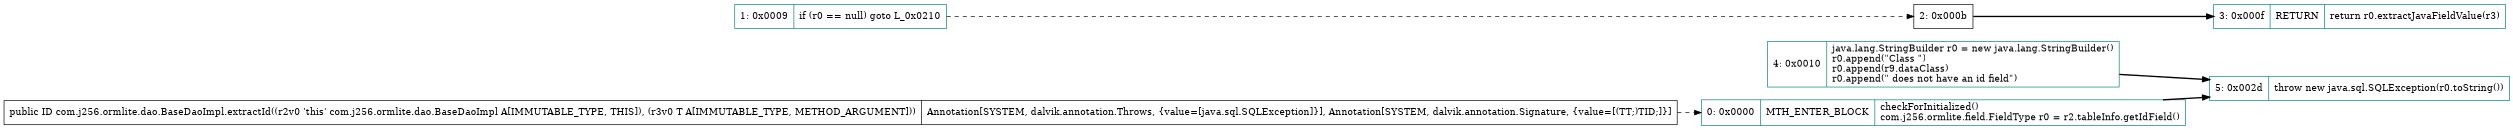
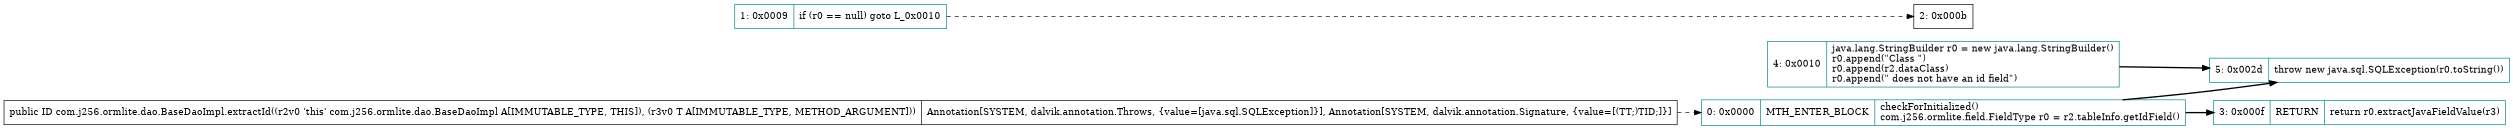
(870, 16) -> (870, 16)
(2090, 16) -> (2196, 113)
(1891, 69) -> (1891, 69)
